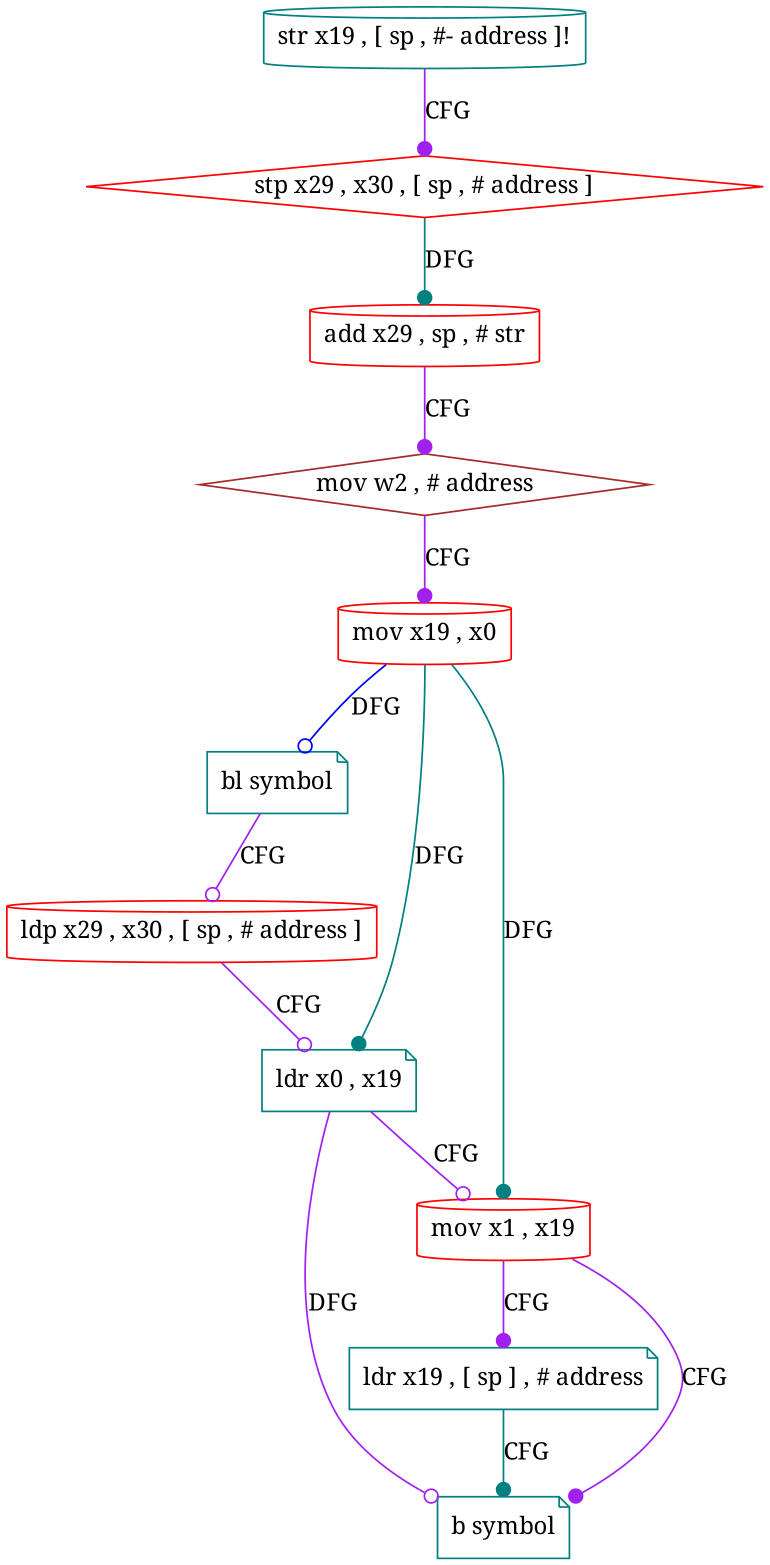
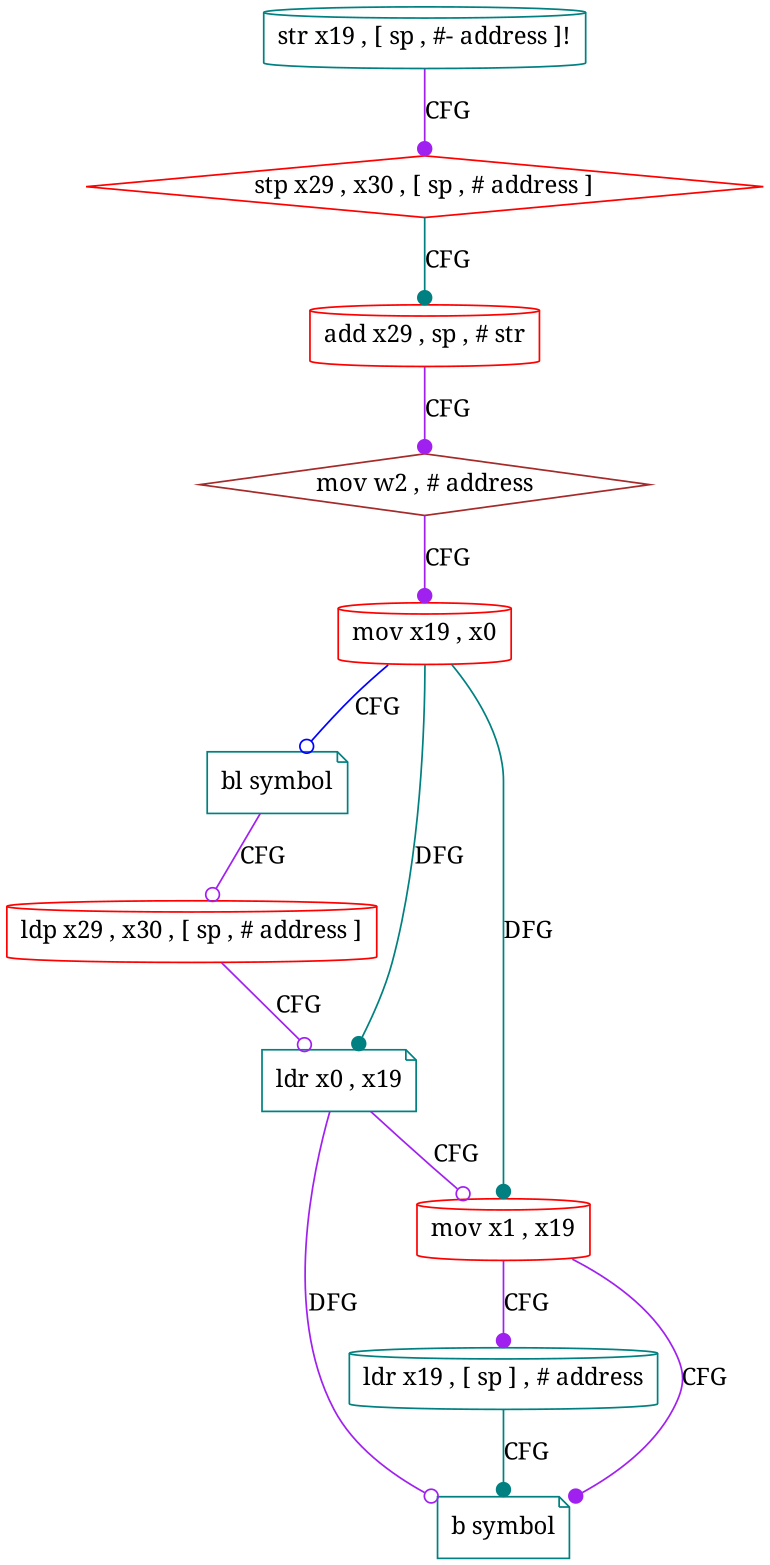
(450, 261) -> (448, 261)
(376, 708) -> (378, 708)
(503, 1379) -> (503, 1379)
